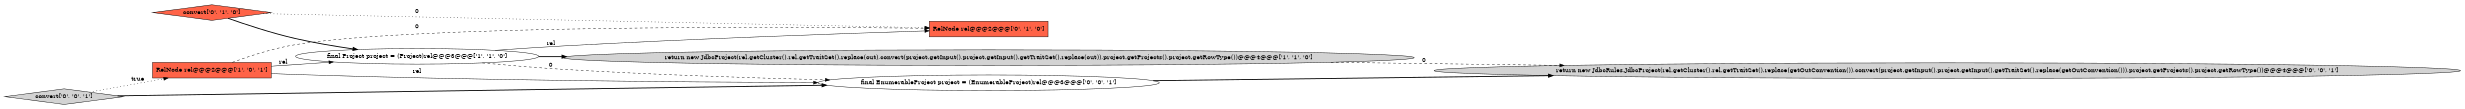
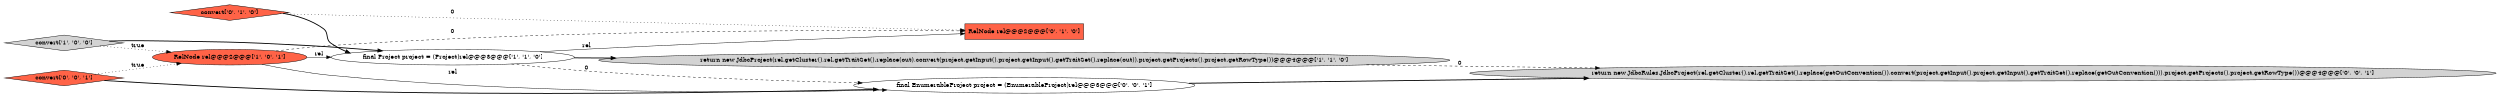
none -> (64, 43)
(212, 70) -> (230, 57)
(64, 97) -> (64, 78)
